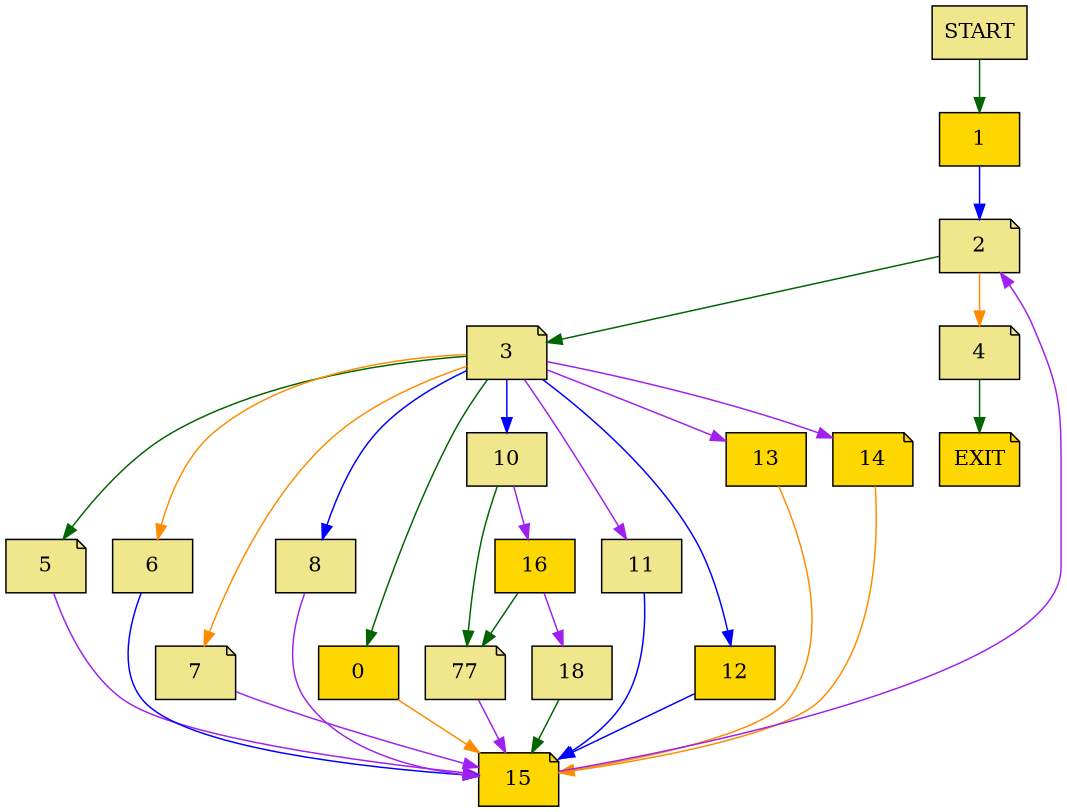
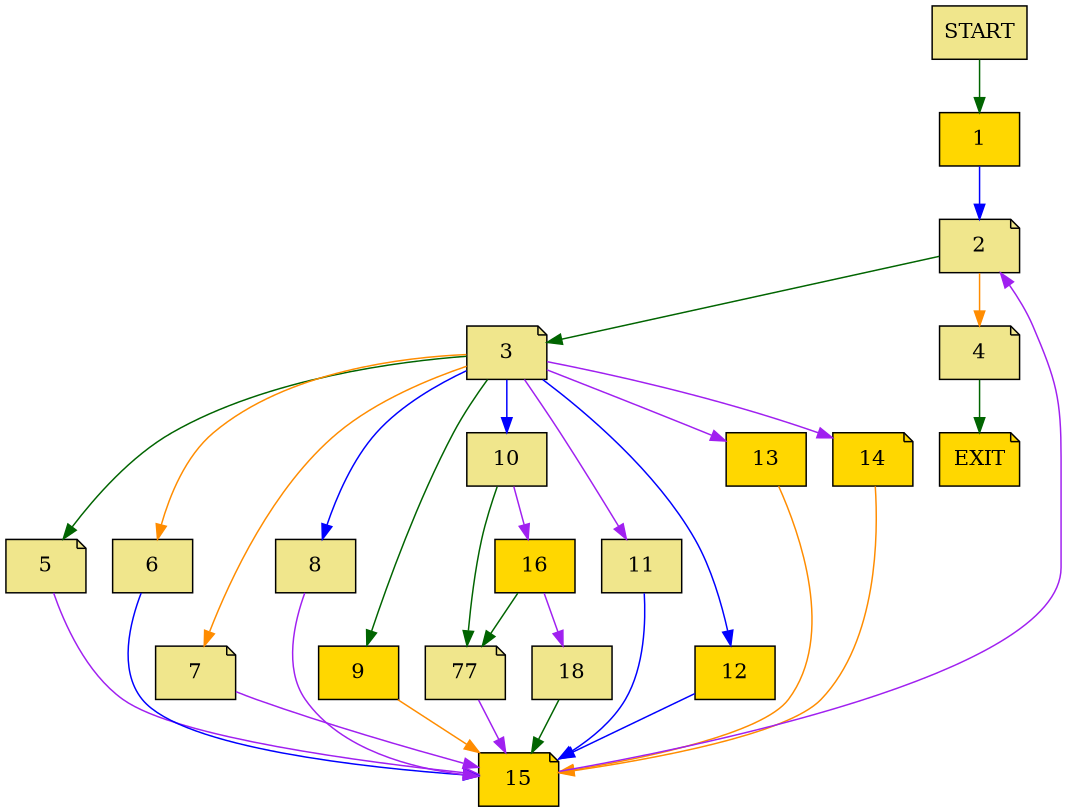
(359, 673) -> (359, 673)
